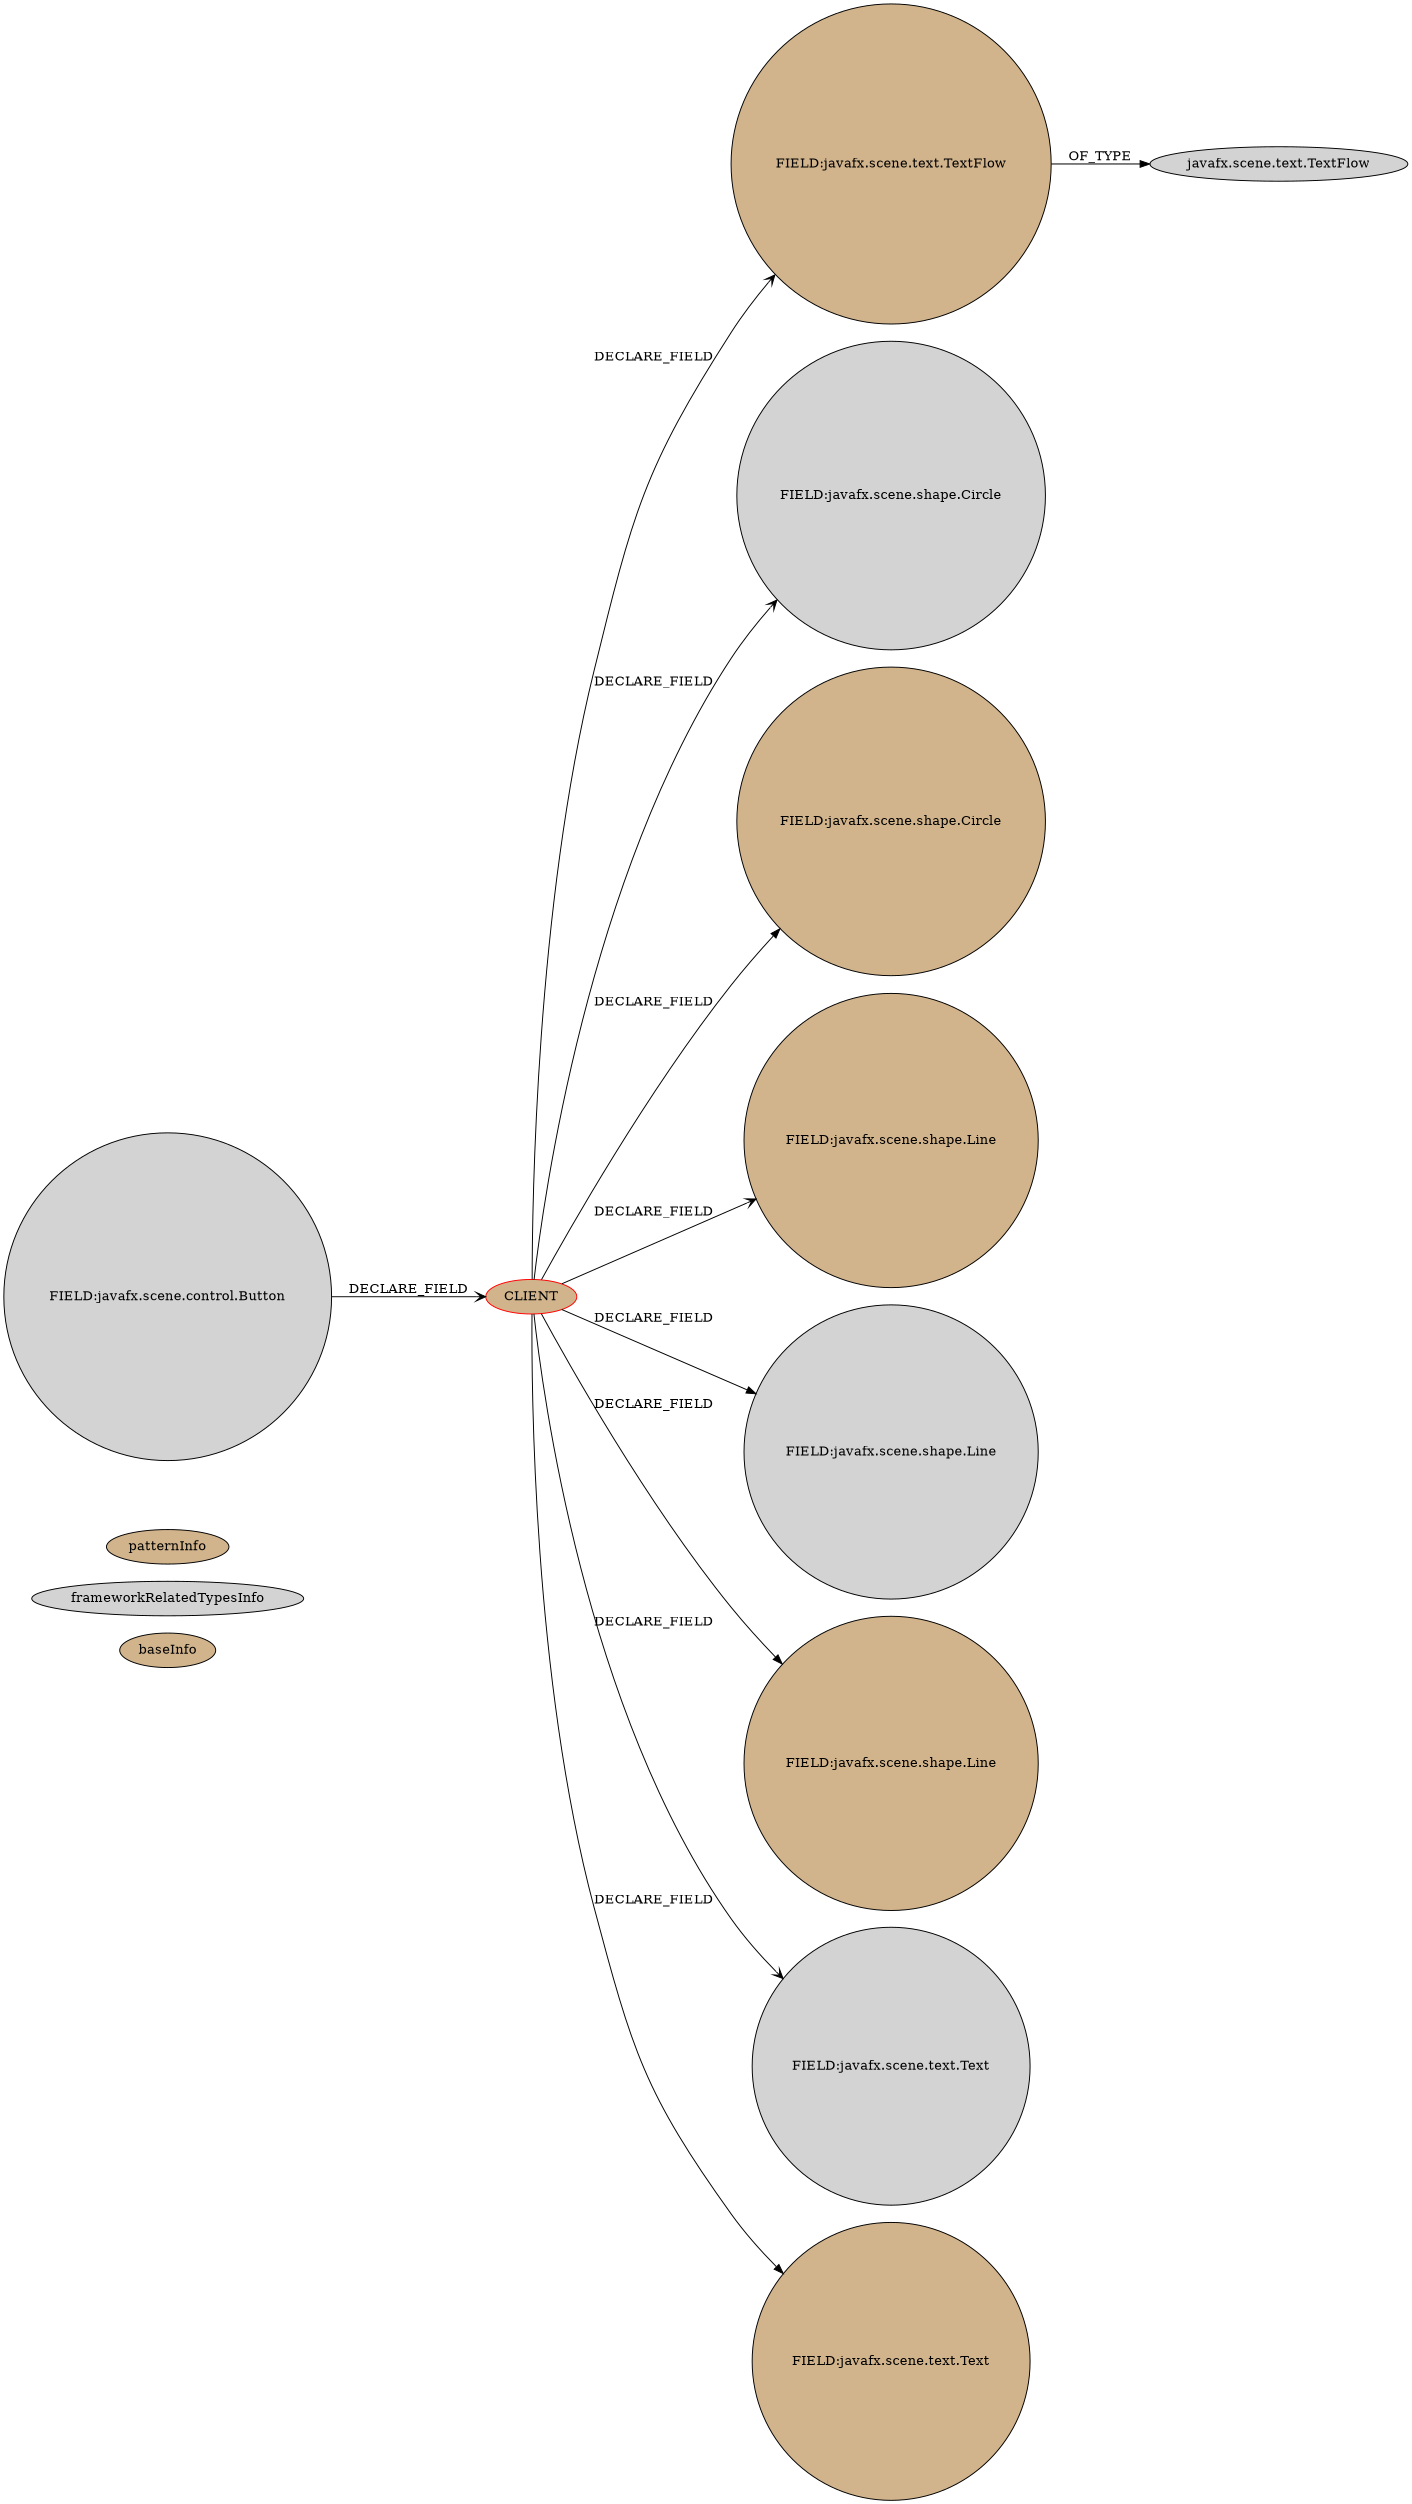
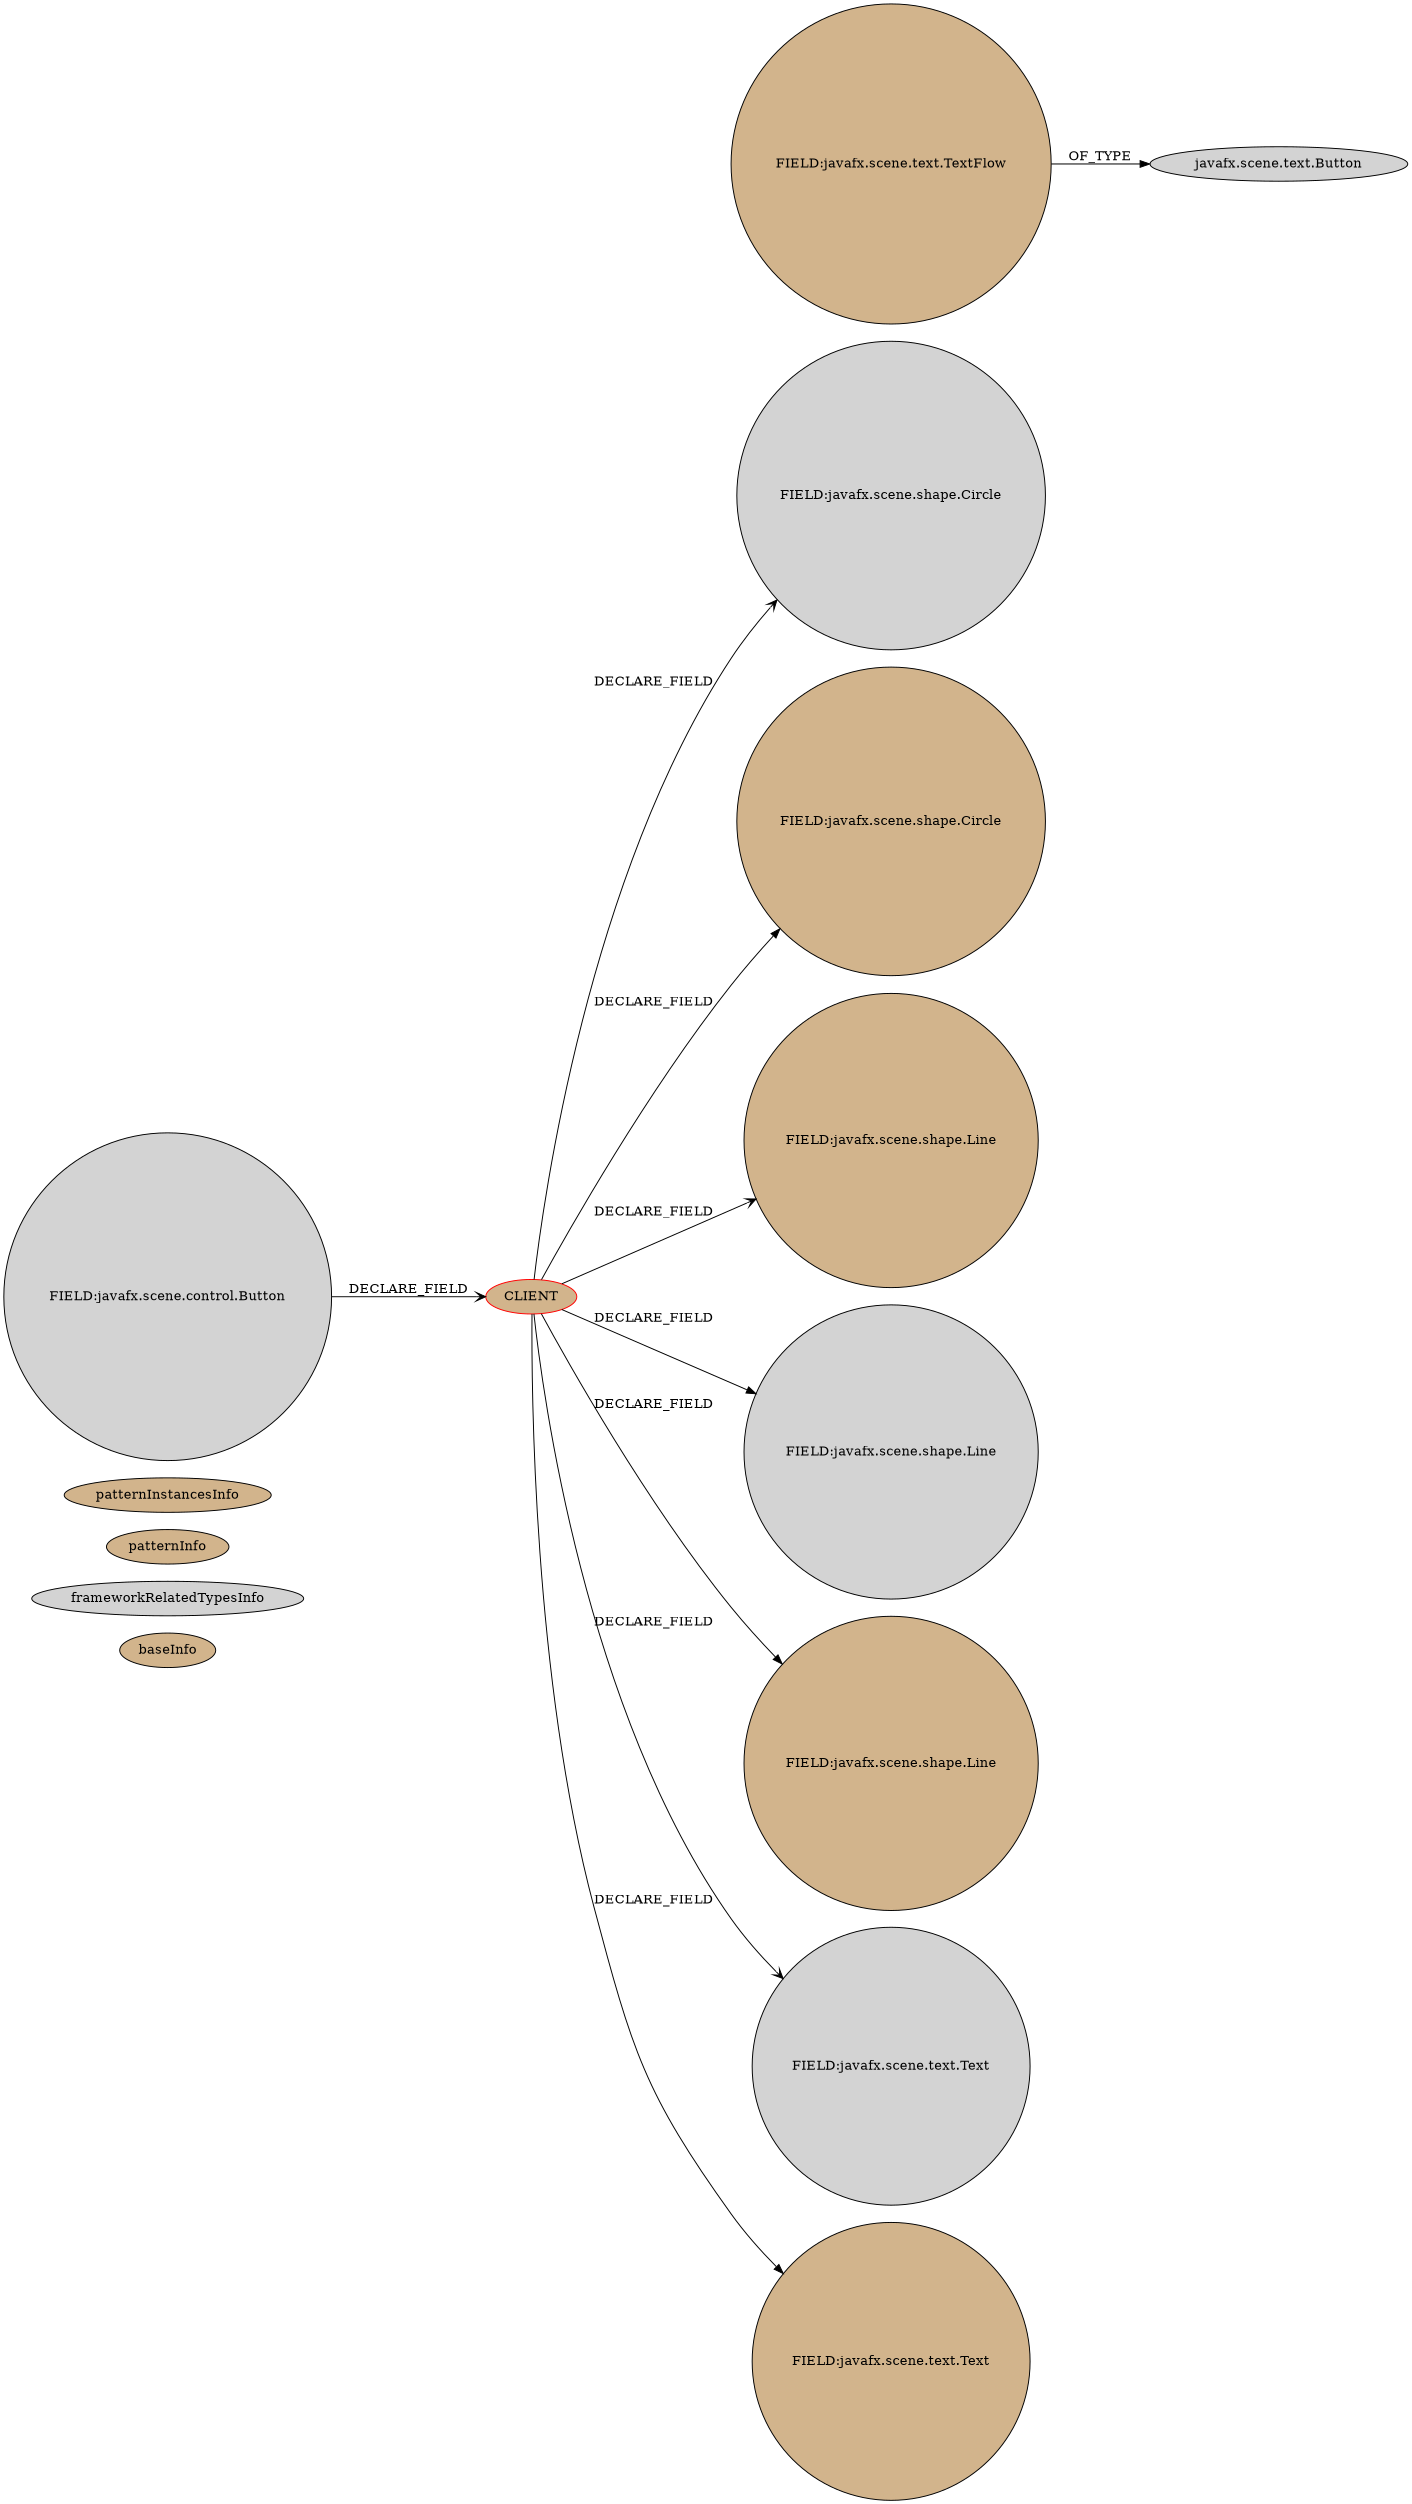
(1279, 164) -> (1279, 164)
(575, 760) -> none
none -> (168, 1495)
